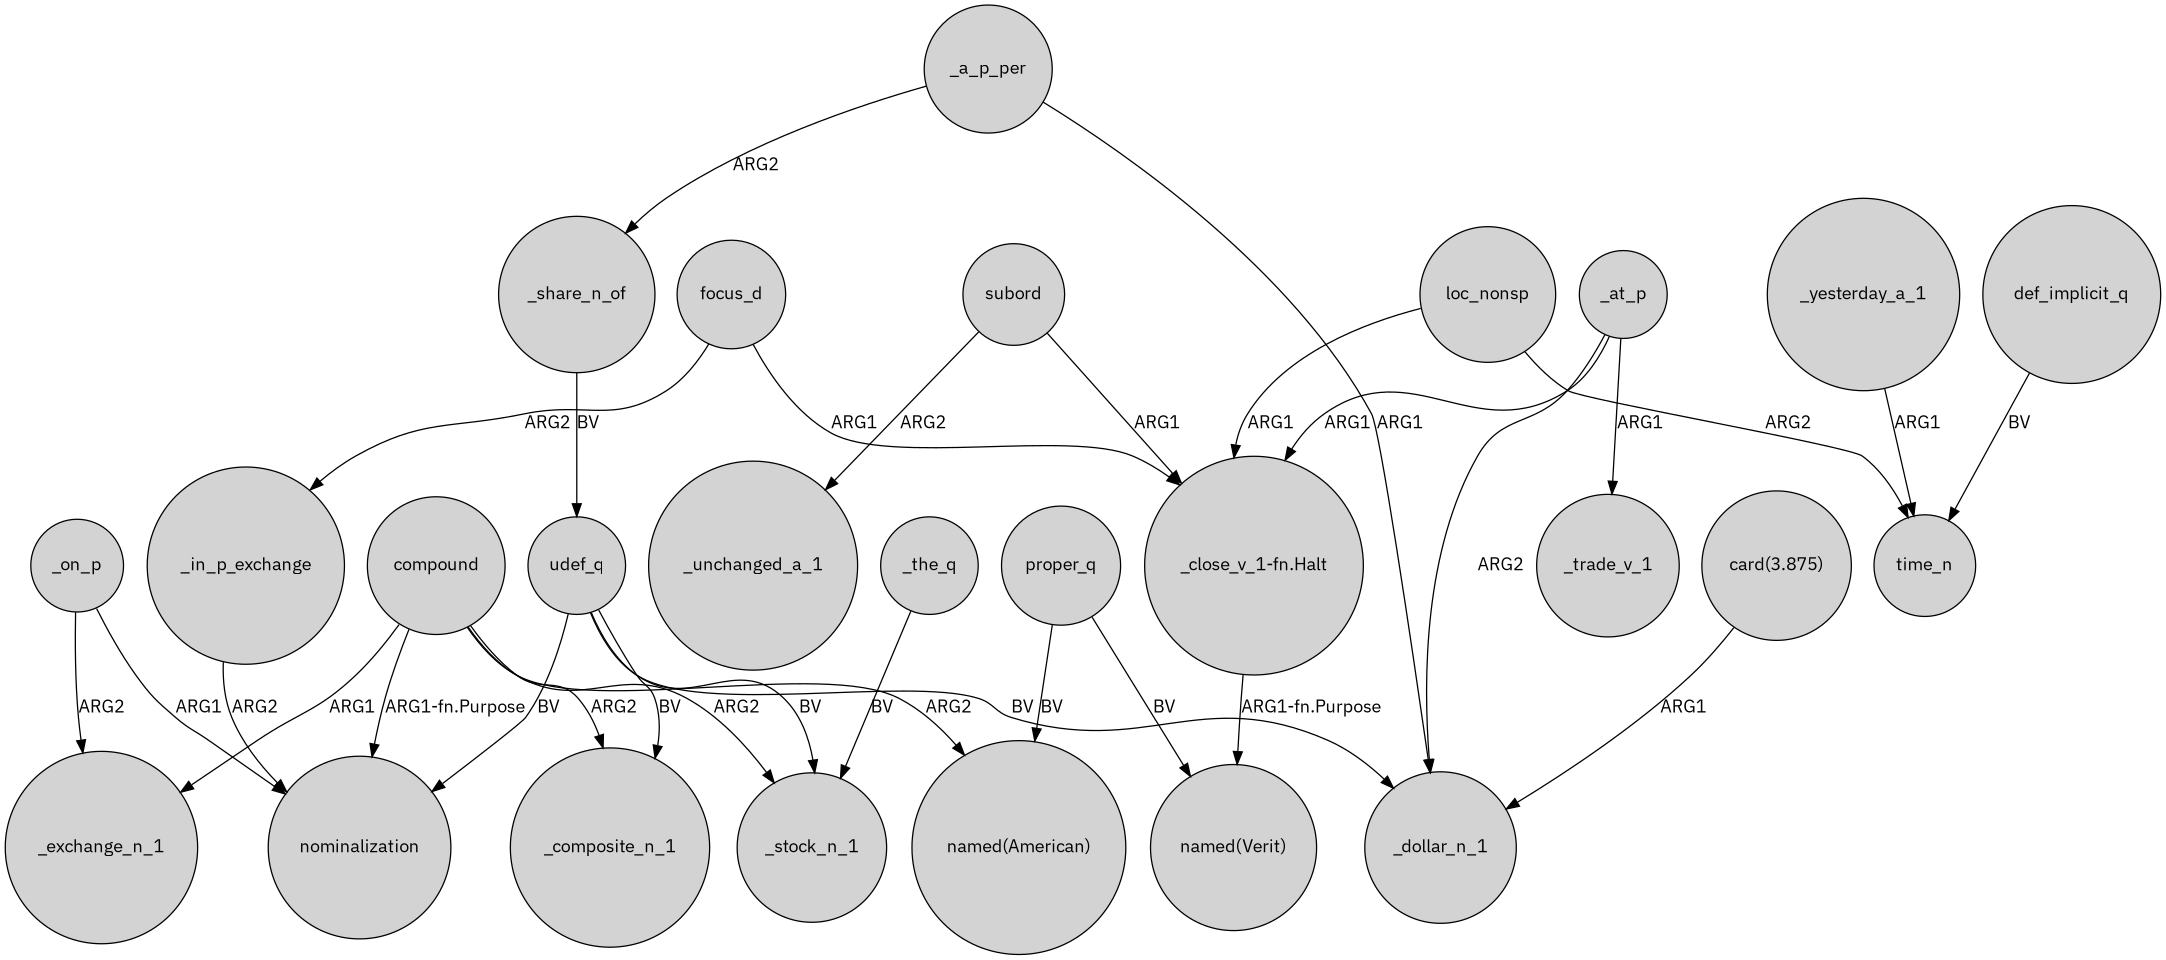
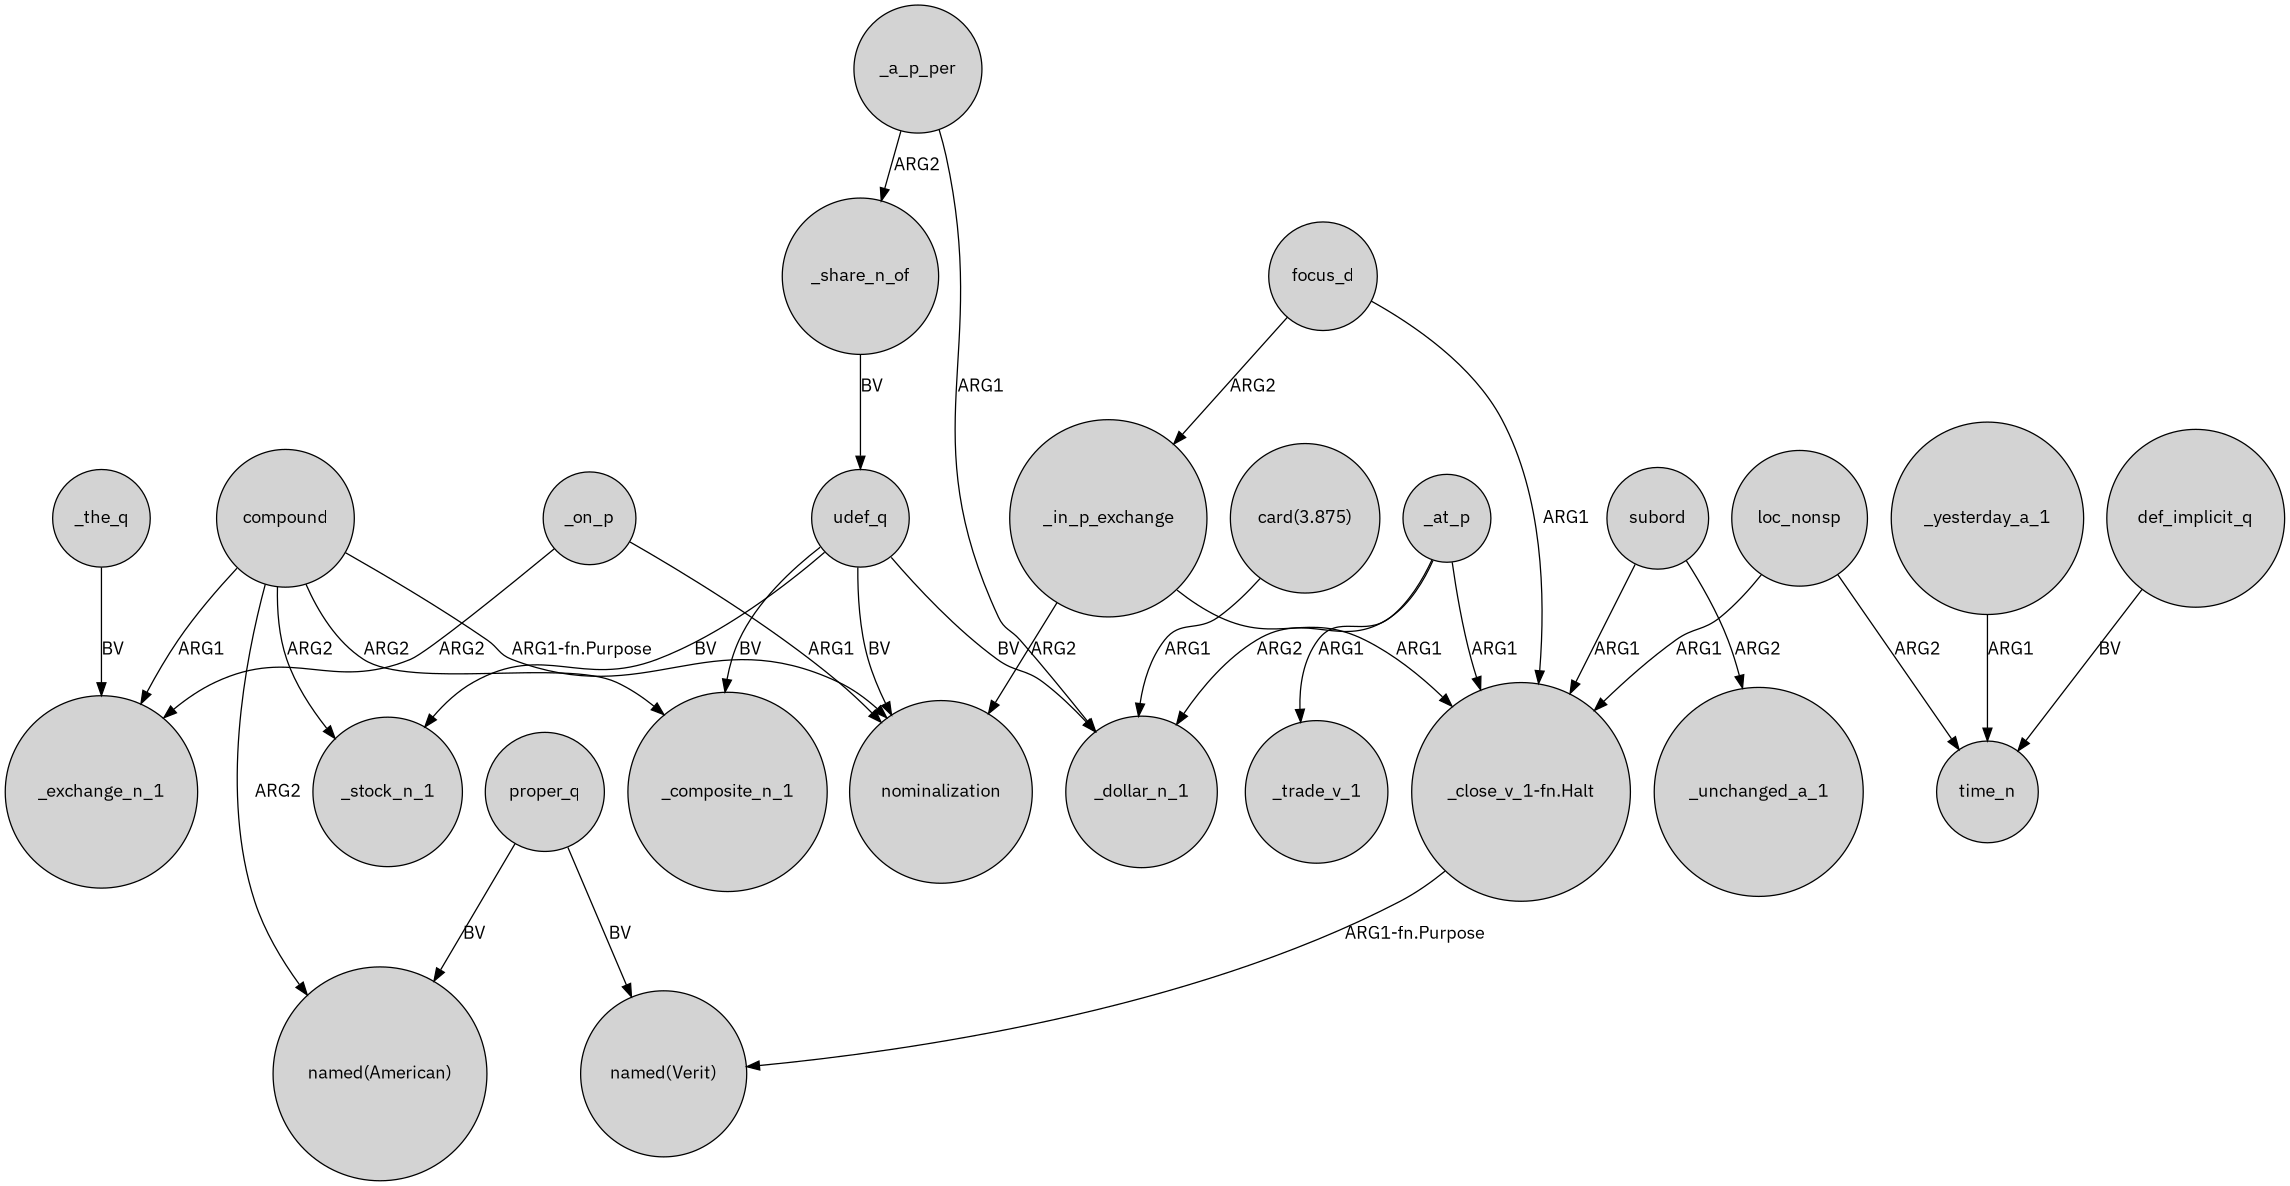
none -> (1365, 640)
(881, 681) -> (101, 625)
